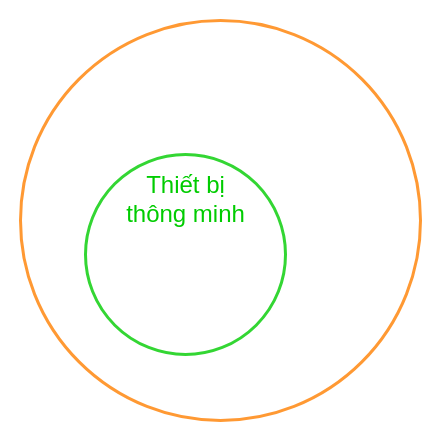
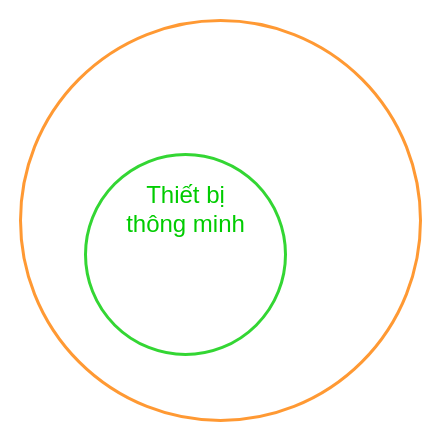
(186, 200) -> (186, 210)
